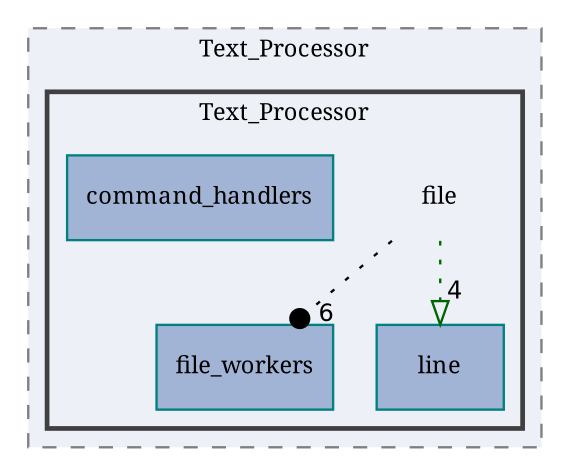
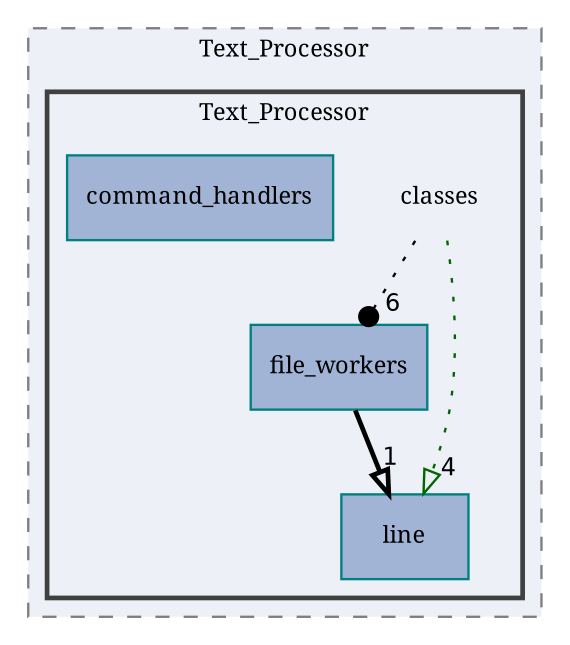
(440, 198) -> (440, 198)
none -> (368, 441)
